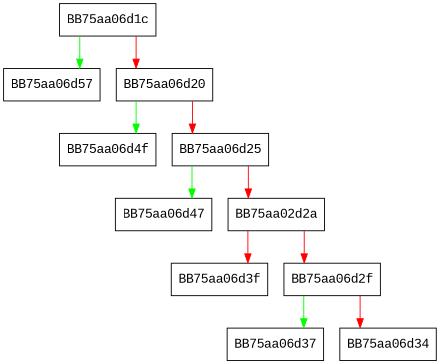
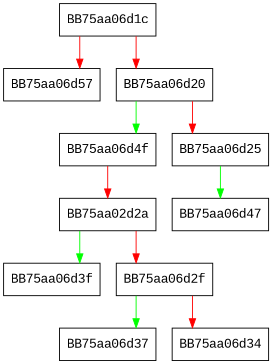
(80, 48) -> (80, 48)
(248, 177) -> (108, 177)
(248, 242) -> (80, 242)
